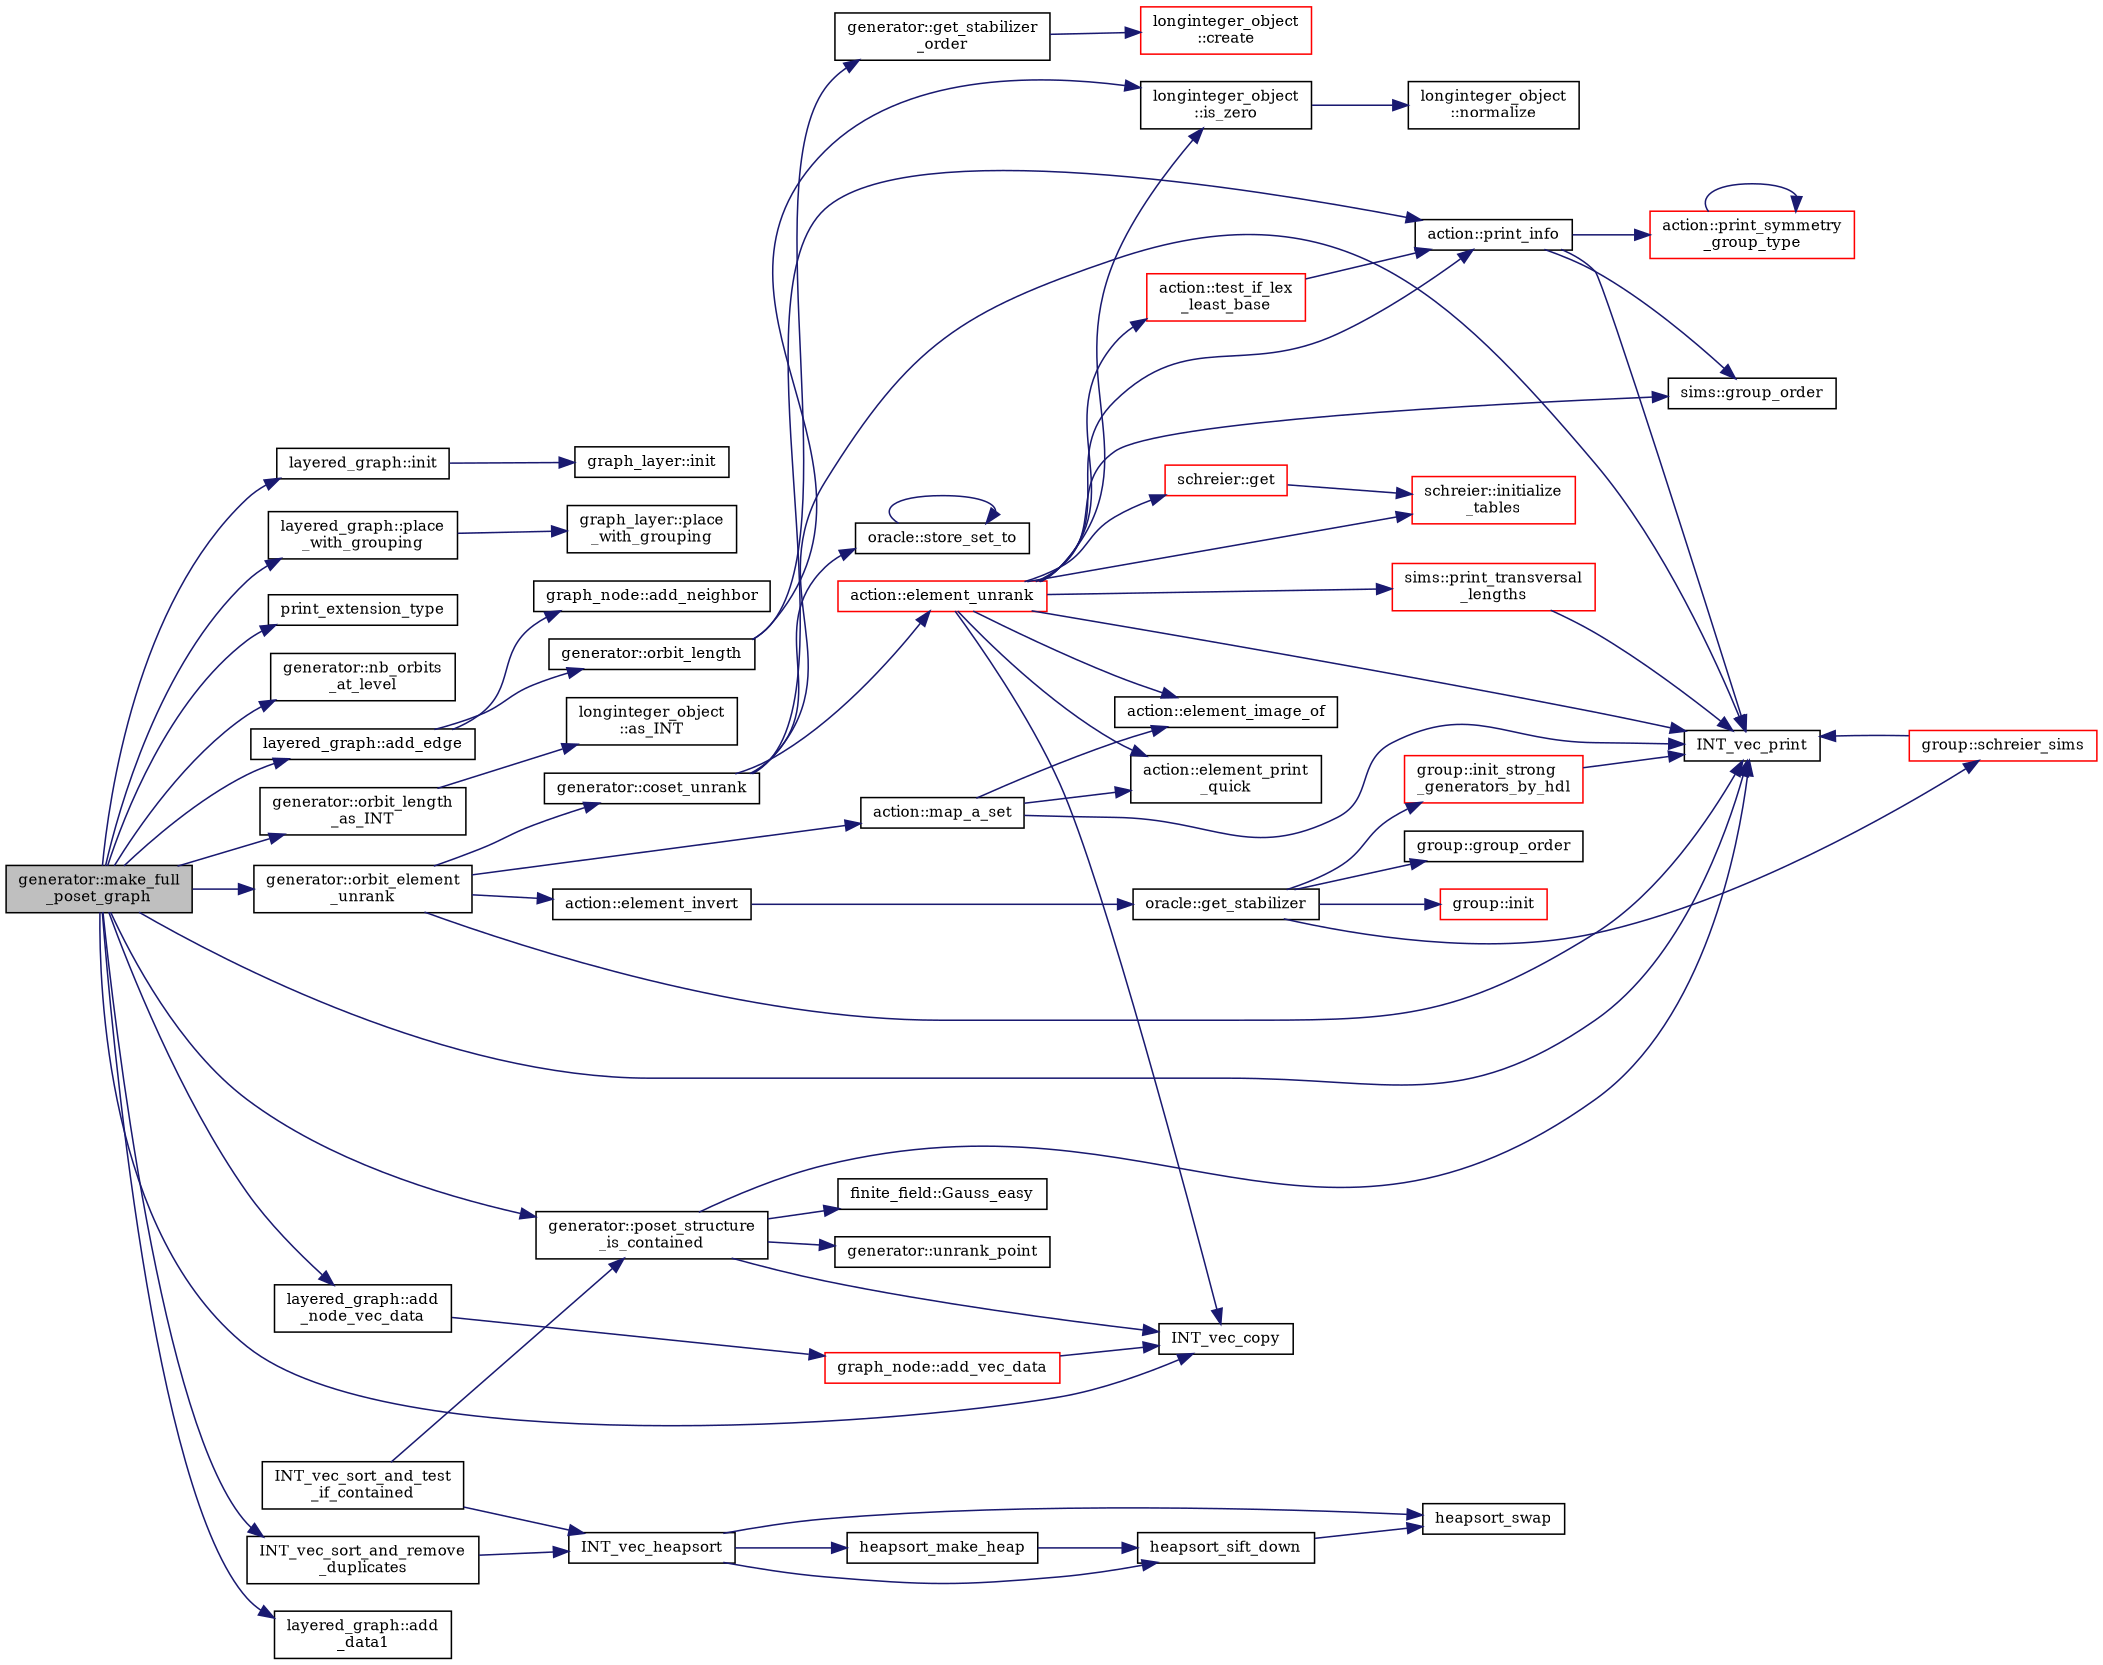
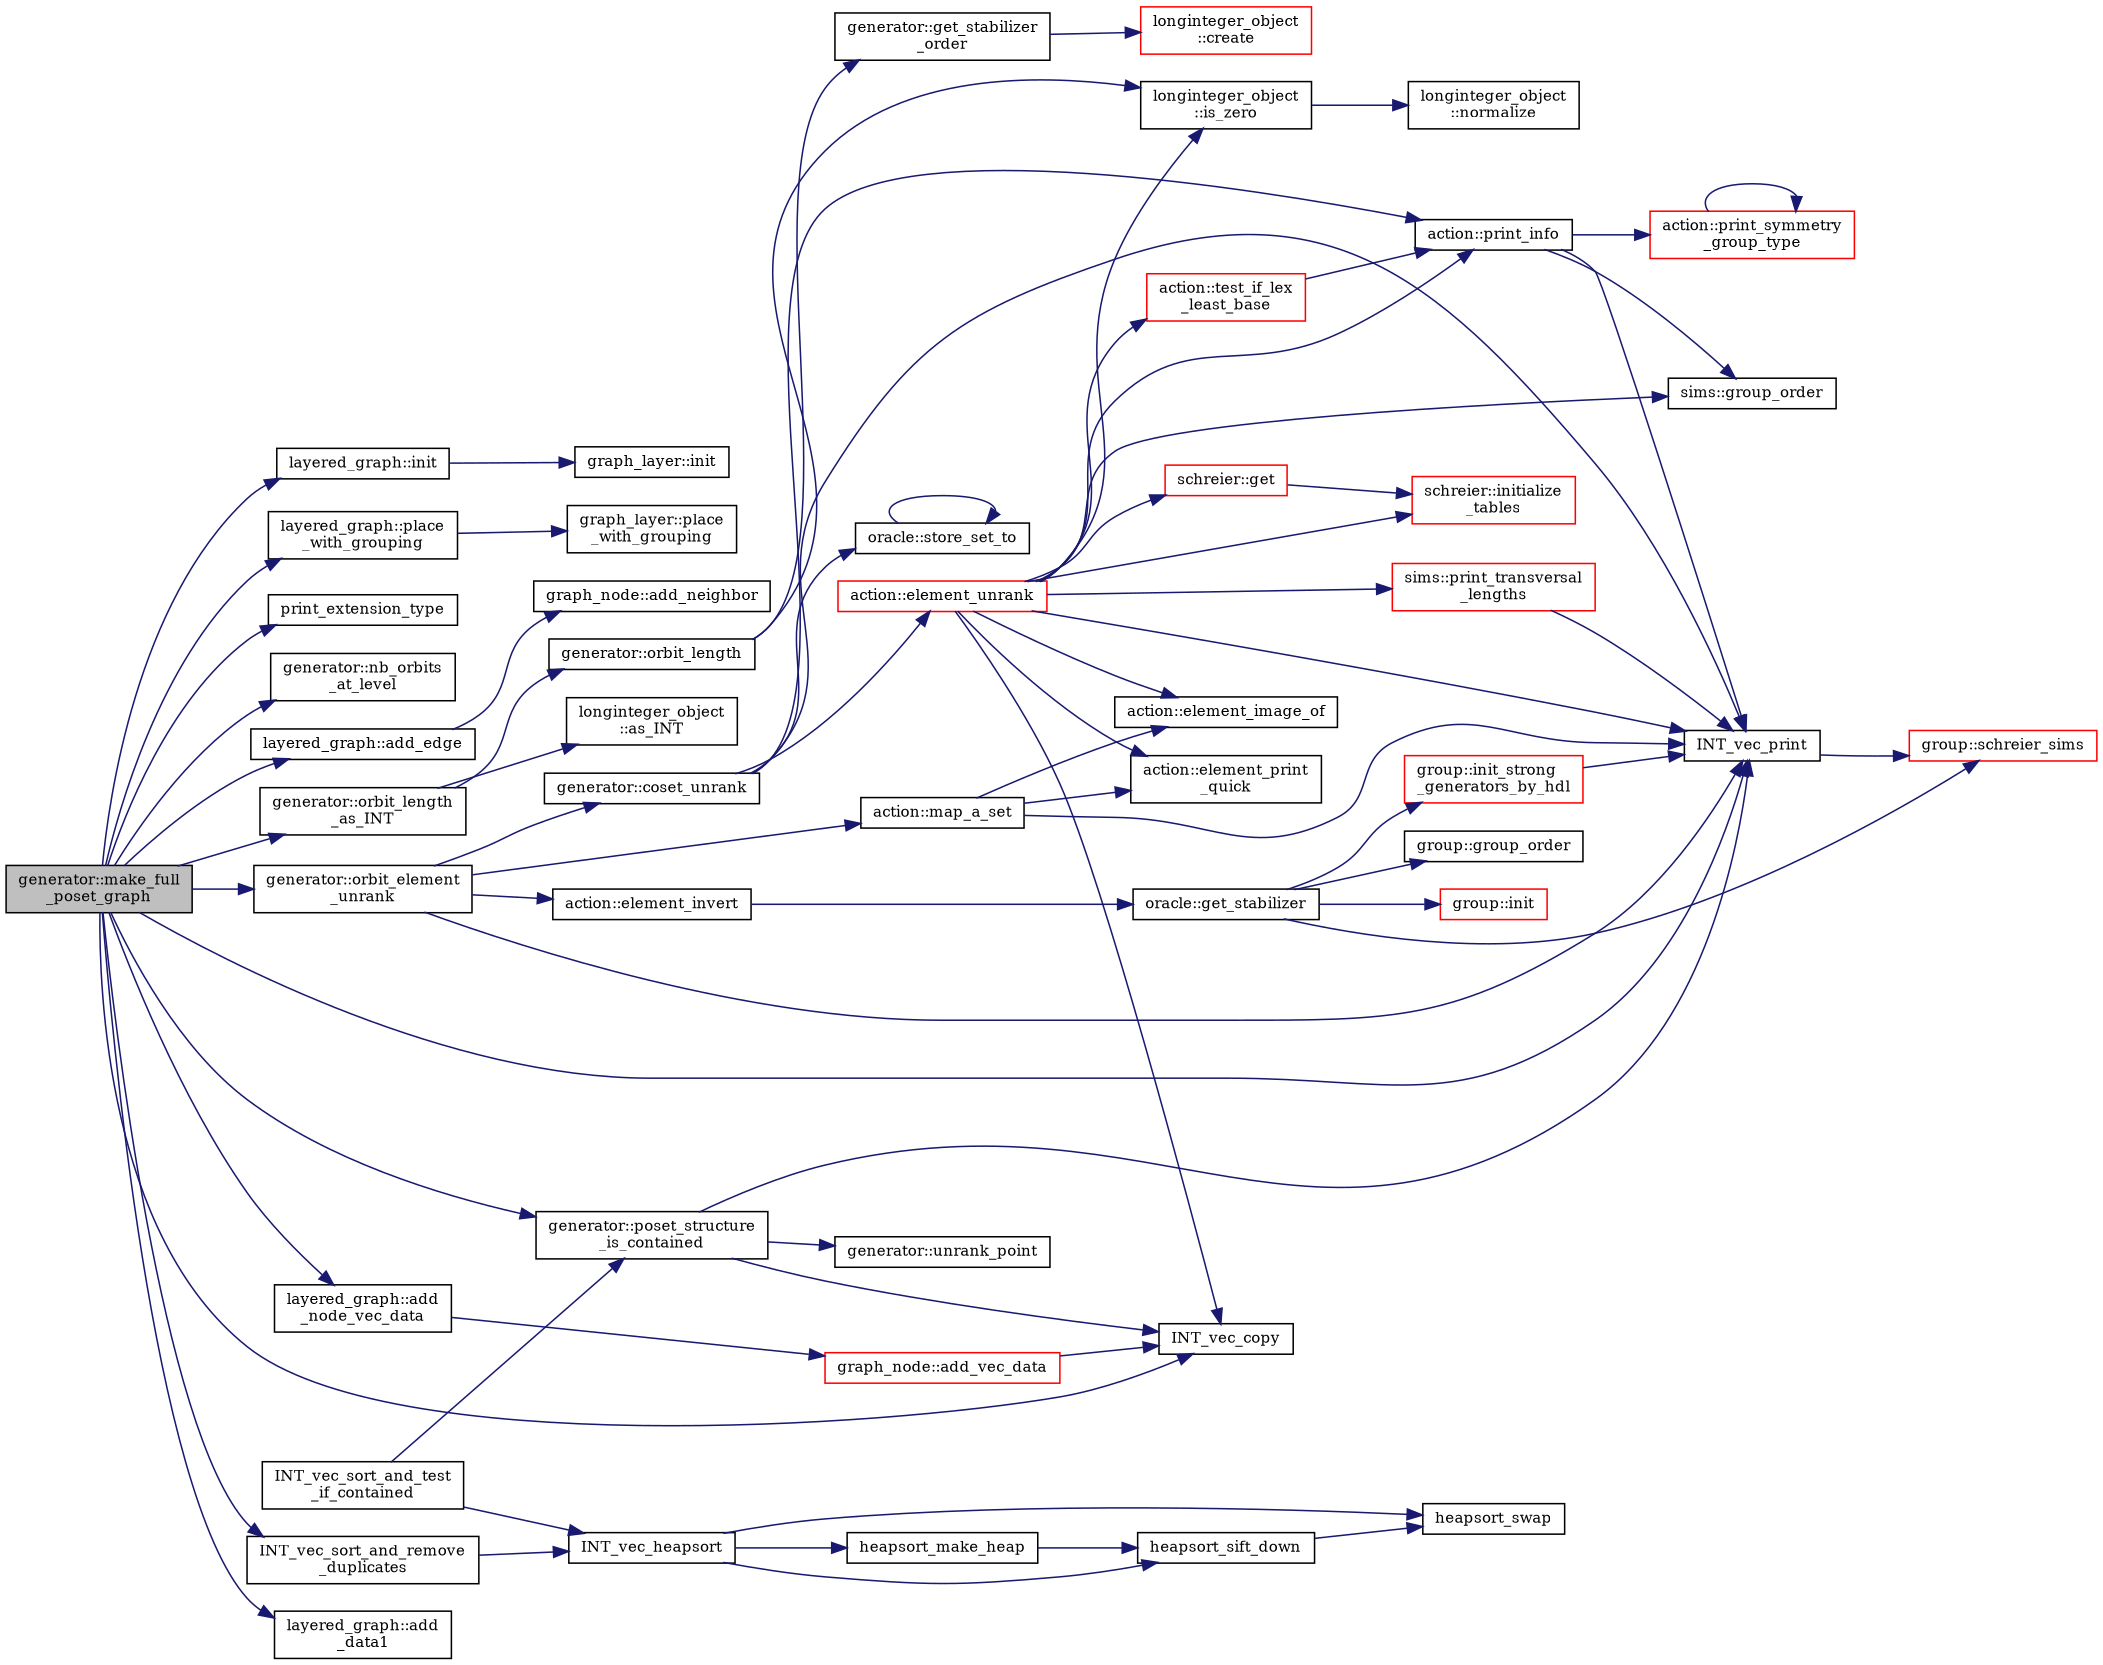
(505, 701) -> (504, 734)
(1872, 735) -> (1857, 756)
(942, 1194) -> none
